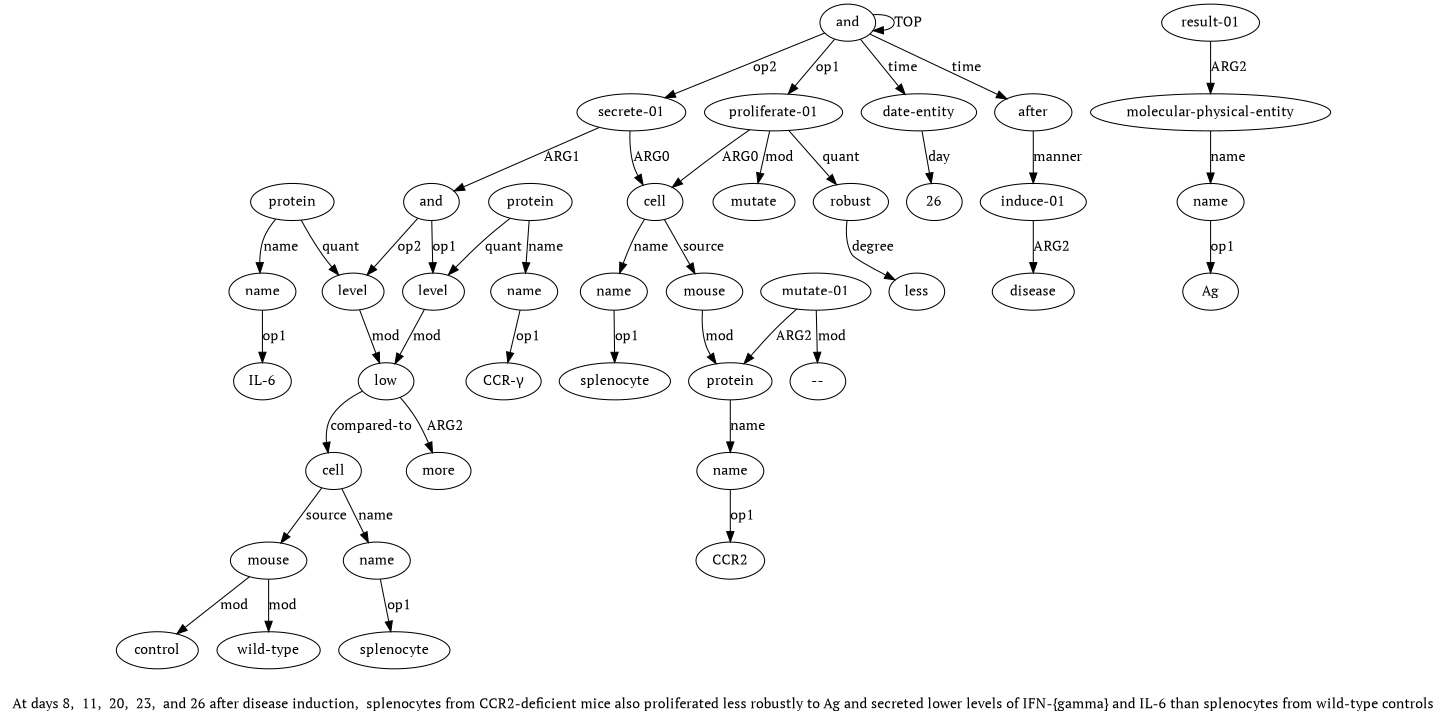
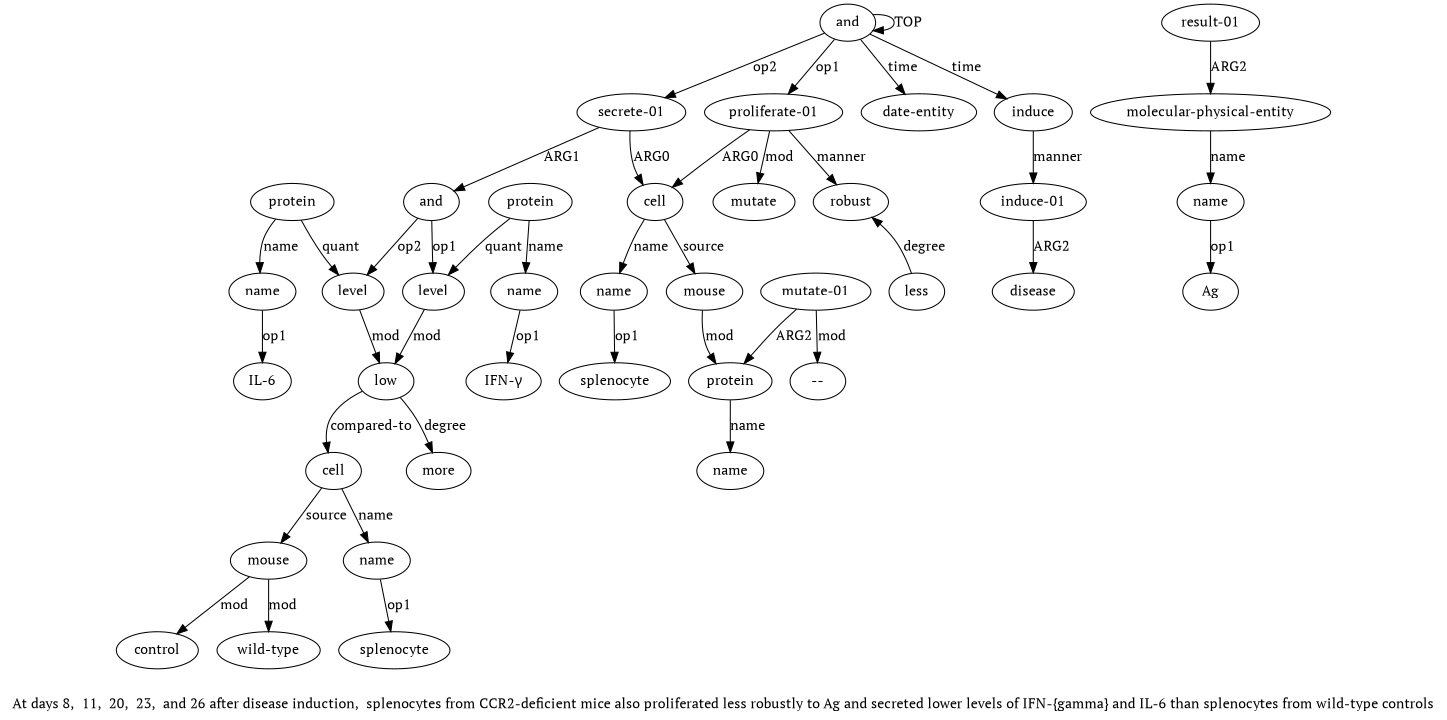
(1033, 112) -> (1033, 112)
(842, 157) -> (842, 157)
(934, 202) -> none
(853, 256) -> (899, 247)
(504, 381) -> (504, 381)
(445, 426) -> (445, 426)
(730, 561) -> none
